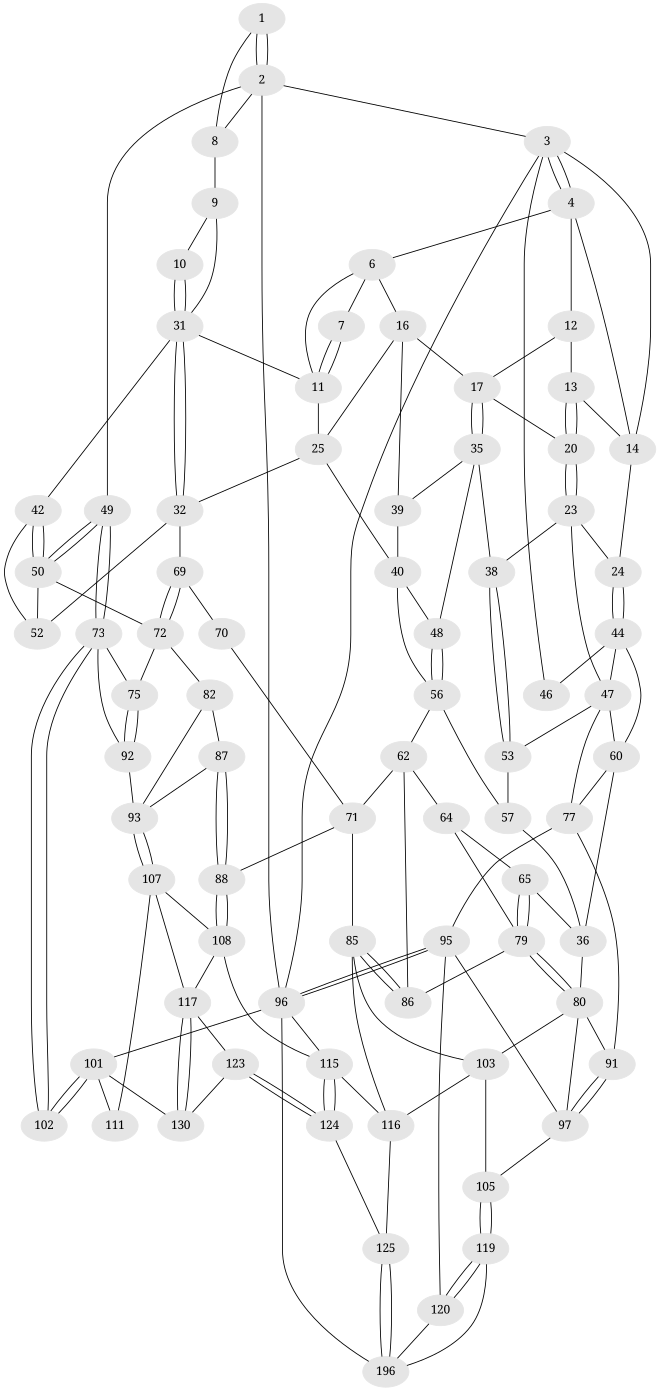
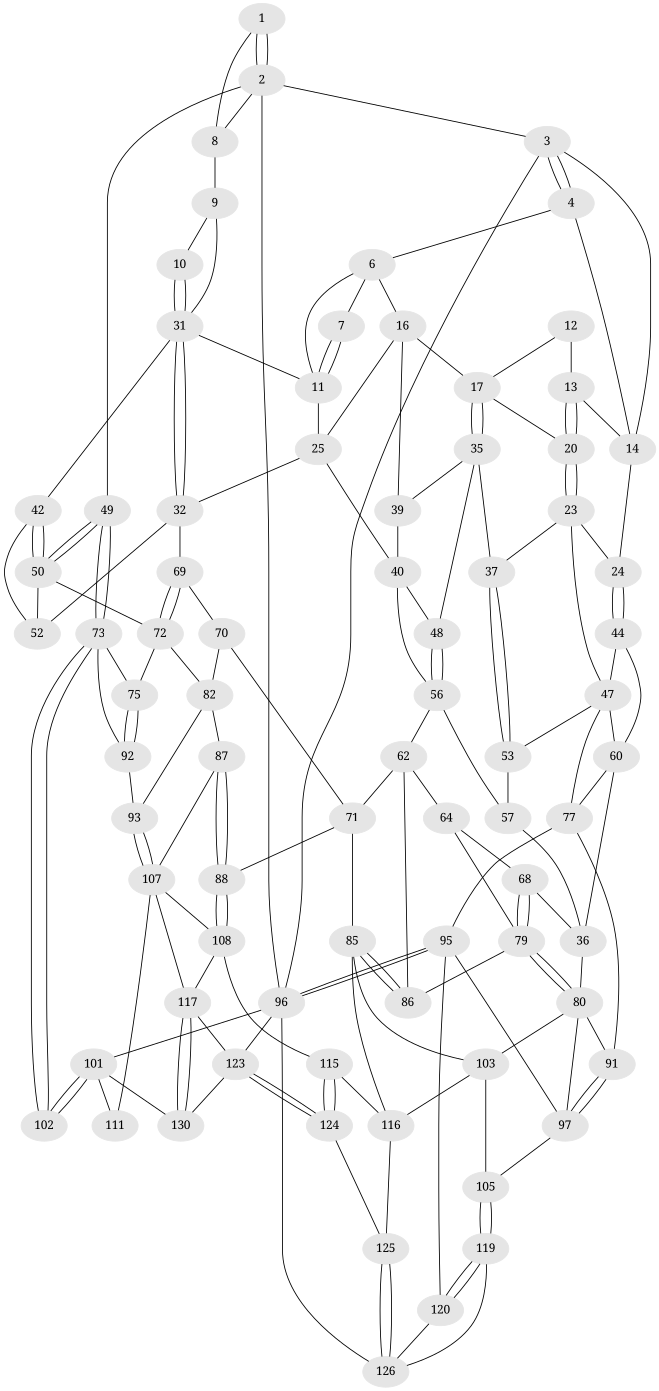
(571, 265) -> none
(492, 572) -> (492, 572)
none -> (216, 664)
(546, 695) -> none
(178, 788) -> (187, 818)
(525, 880) -> (525, 880)
(306, 1034) -> (259, 1034)
(386, 1372) -> (386, 1372)
